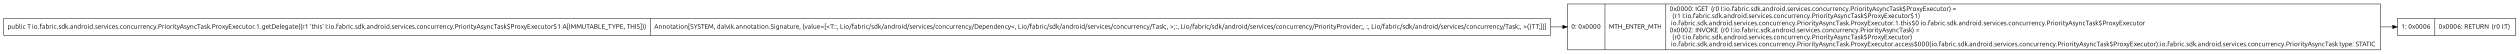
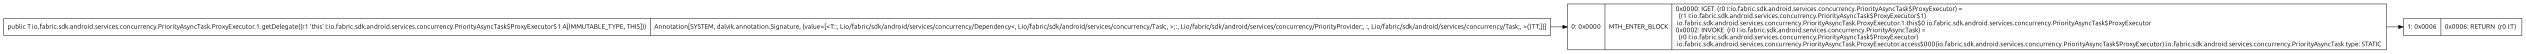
(1635, 27) -> (1638, 27)
